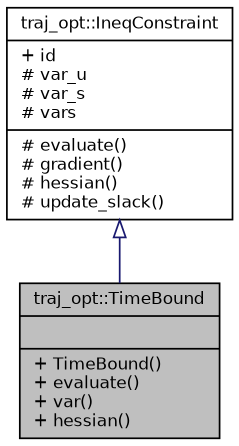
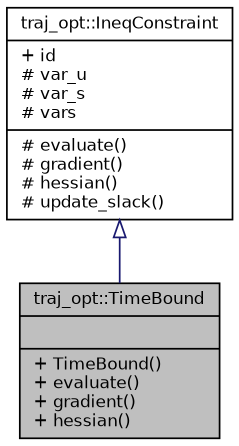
(64, 402) -> (85, 402)
